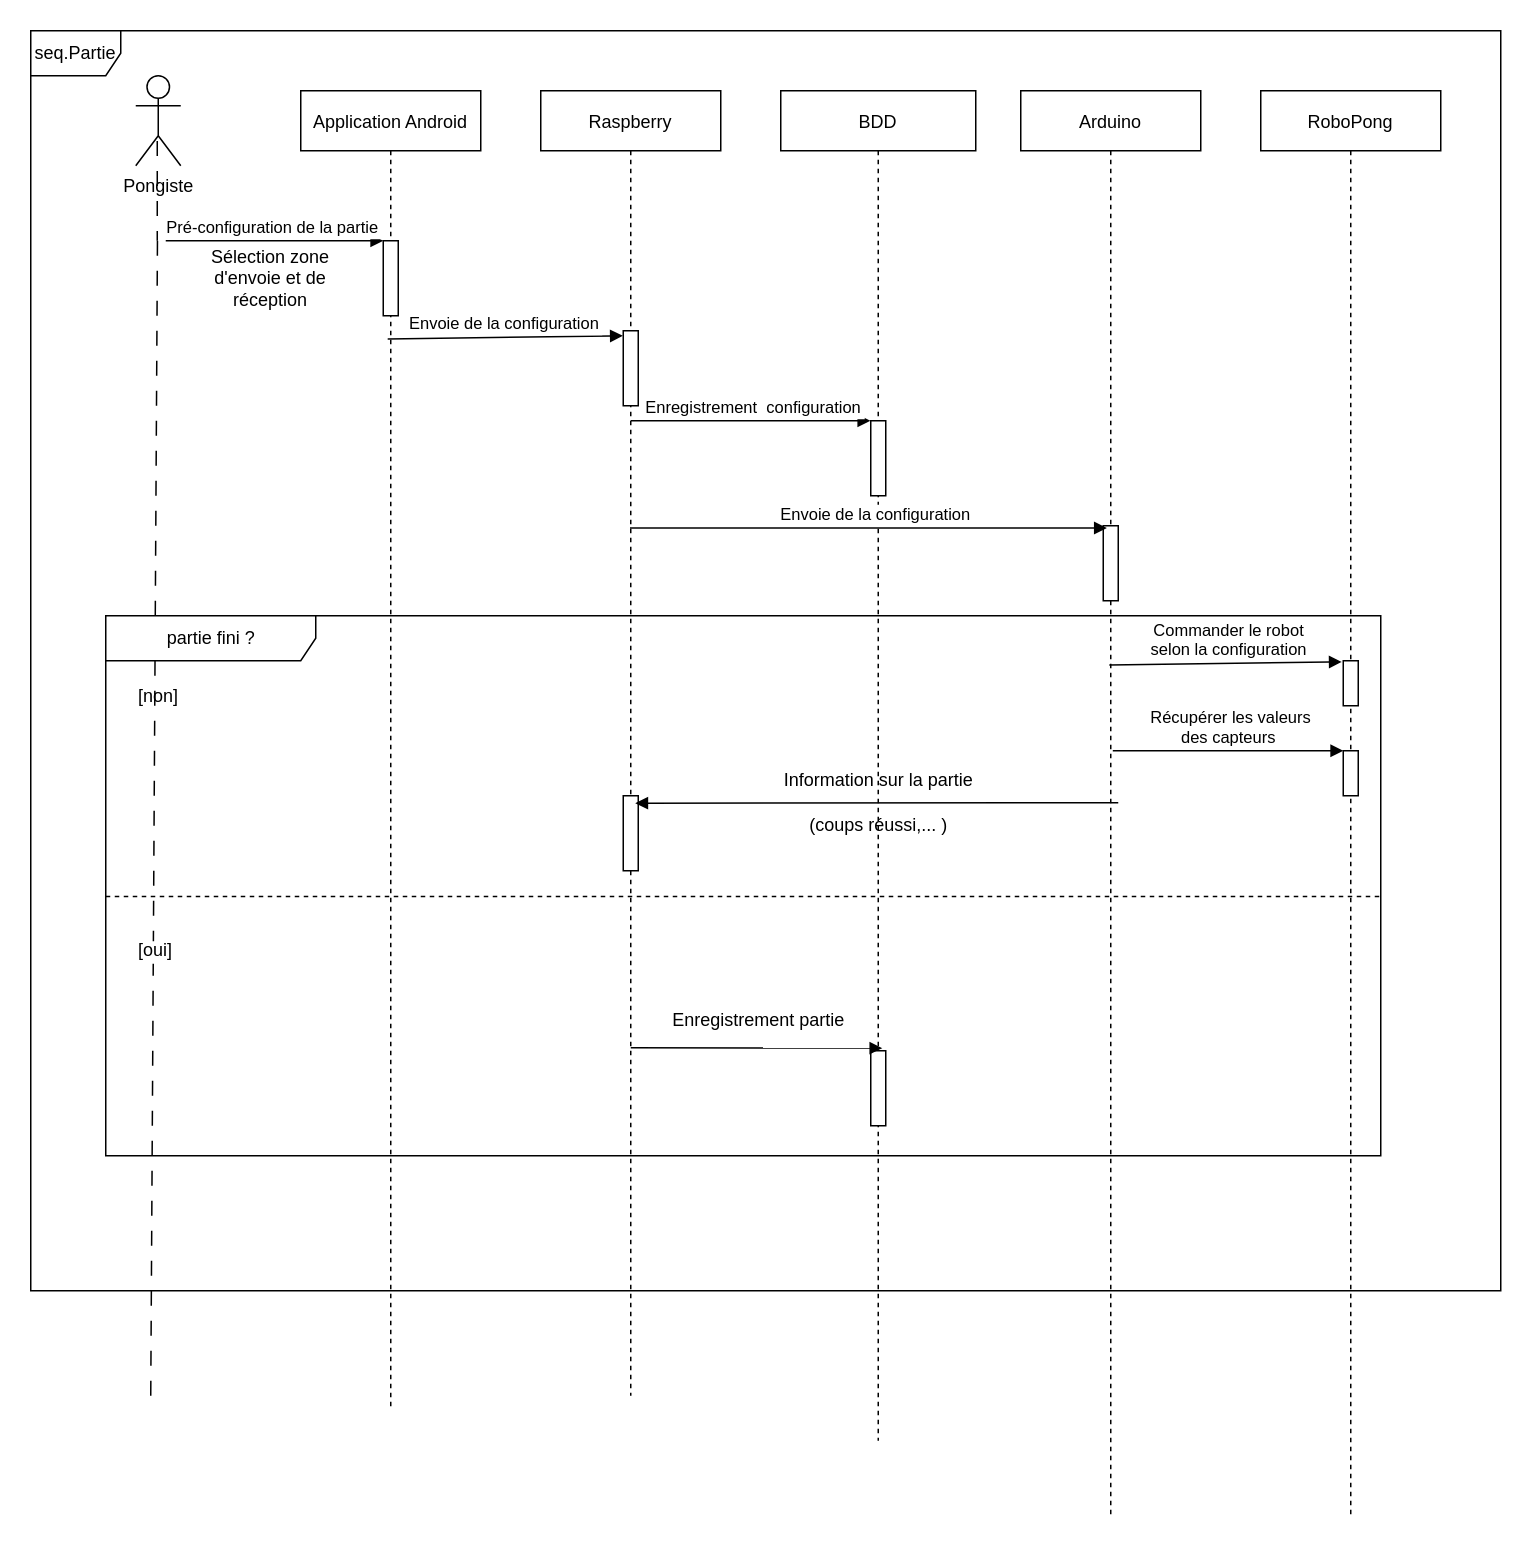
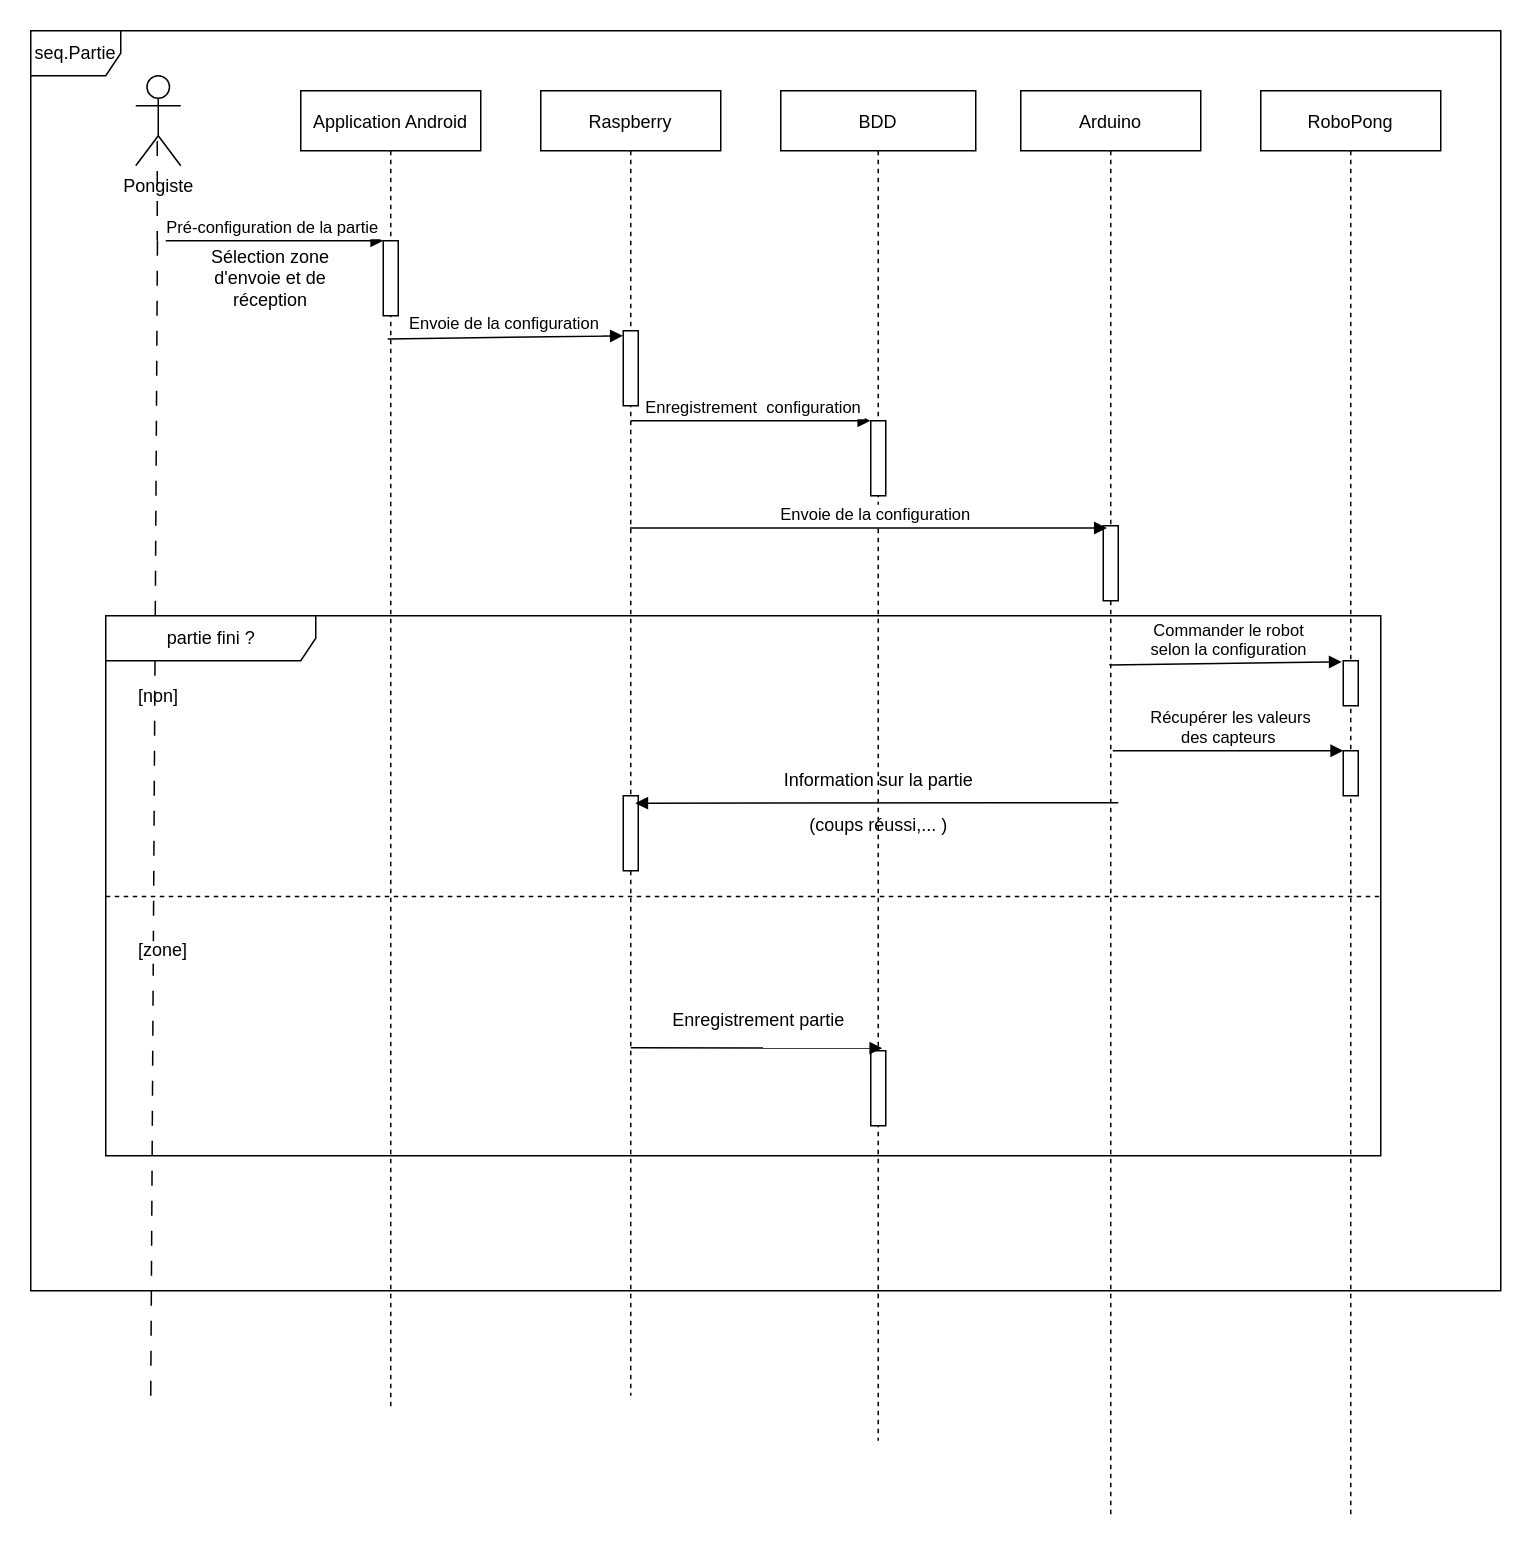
(161, 950) -> (168, 950)
